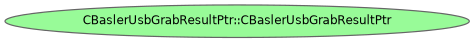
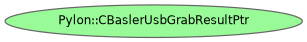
(237, 21) -> (154, 21)
